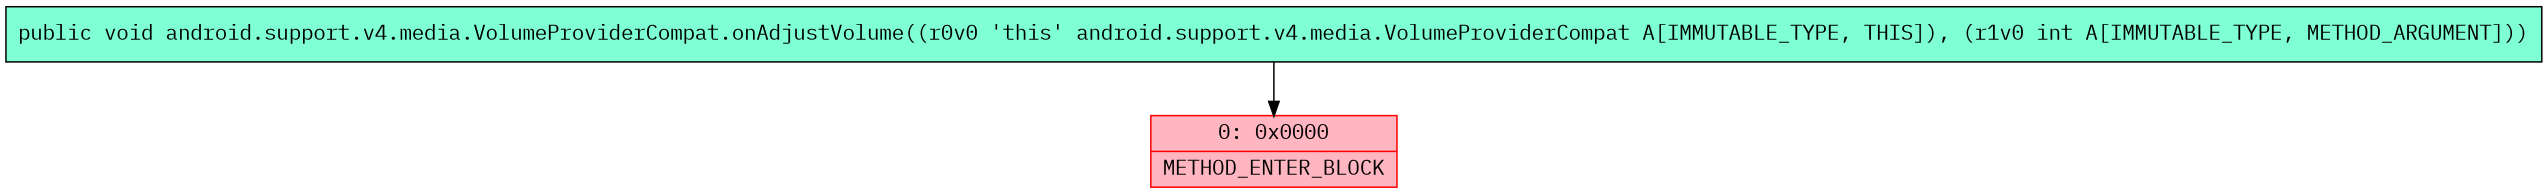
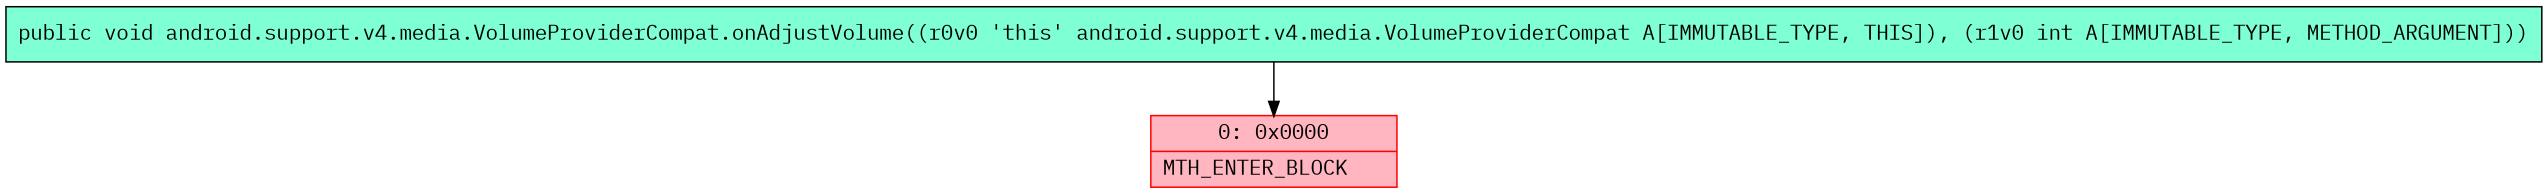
(1274, 169) -> (1255, 169)
